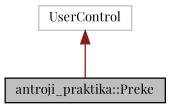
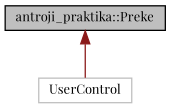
(85, 61) -> (85, 61)
